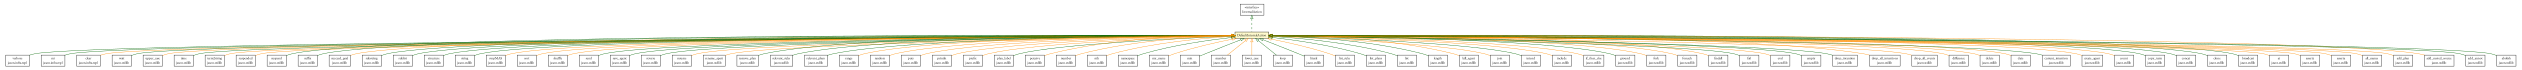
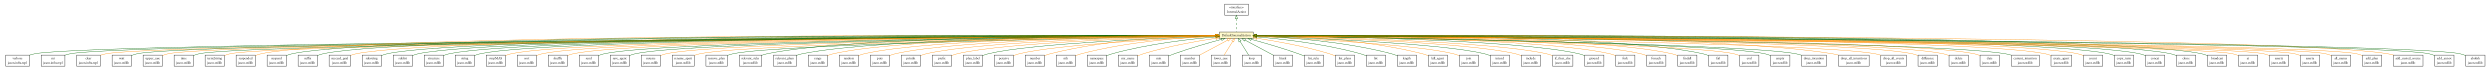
(1320, 44) -> (1296, 45)
(1304, 46) -> (1278, 47)
(651, 61) -> none
